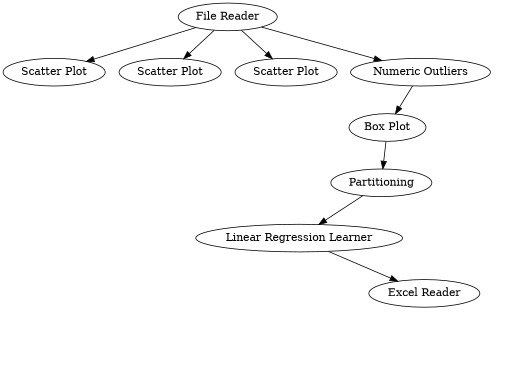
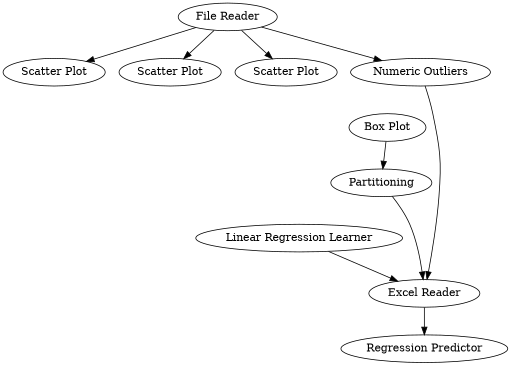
(406, 97) -> (440, 178)
(344, 208) -> (413, 232)
none -> (424, 349)
